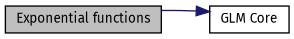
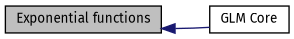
(179, 11) -> (193, 28)
